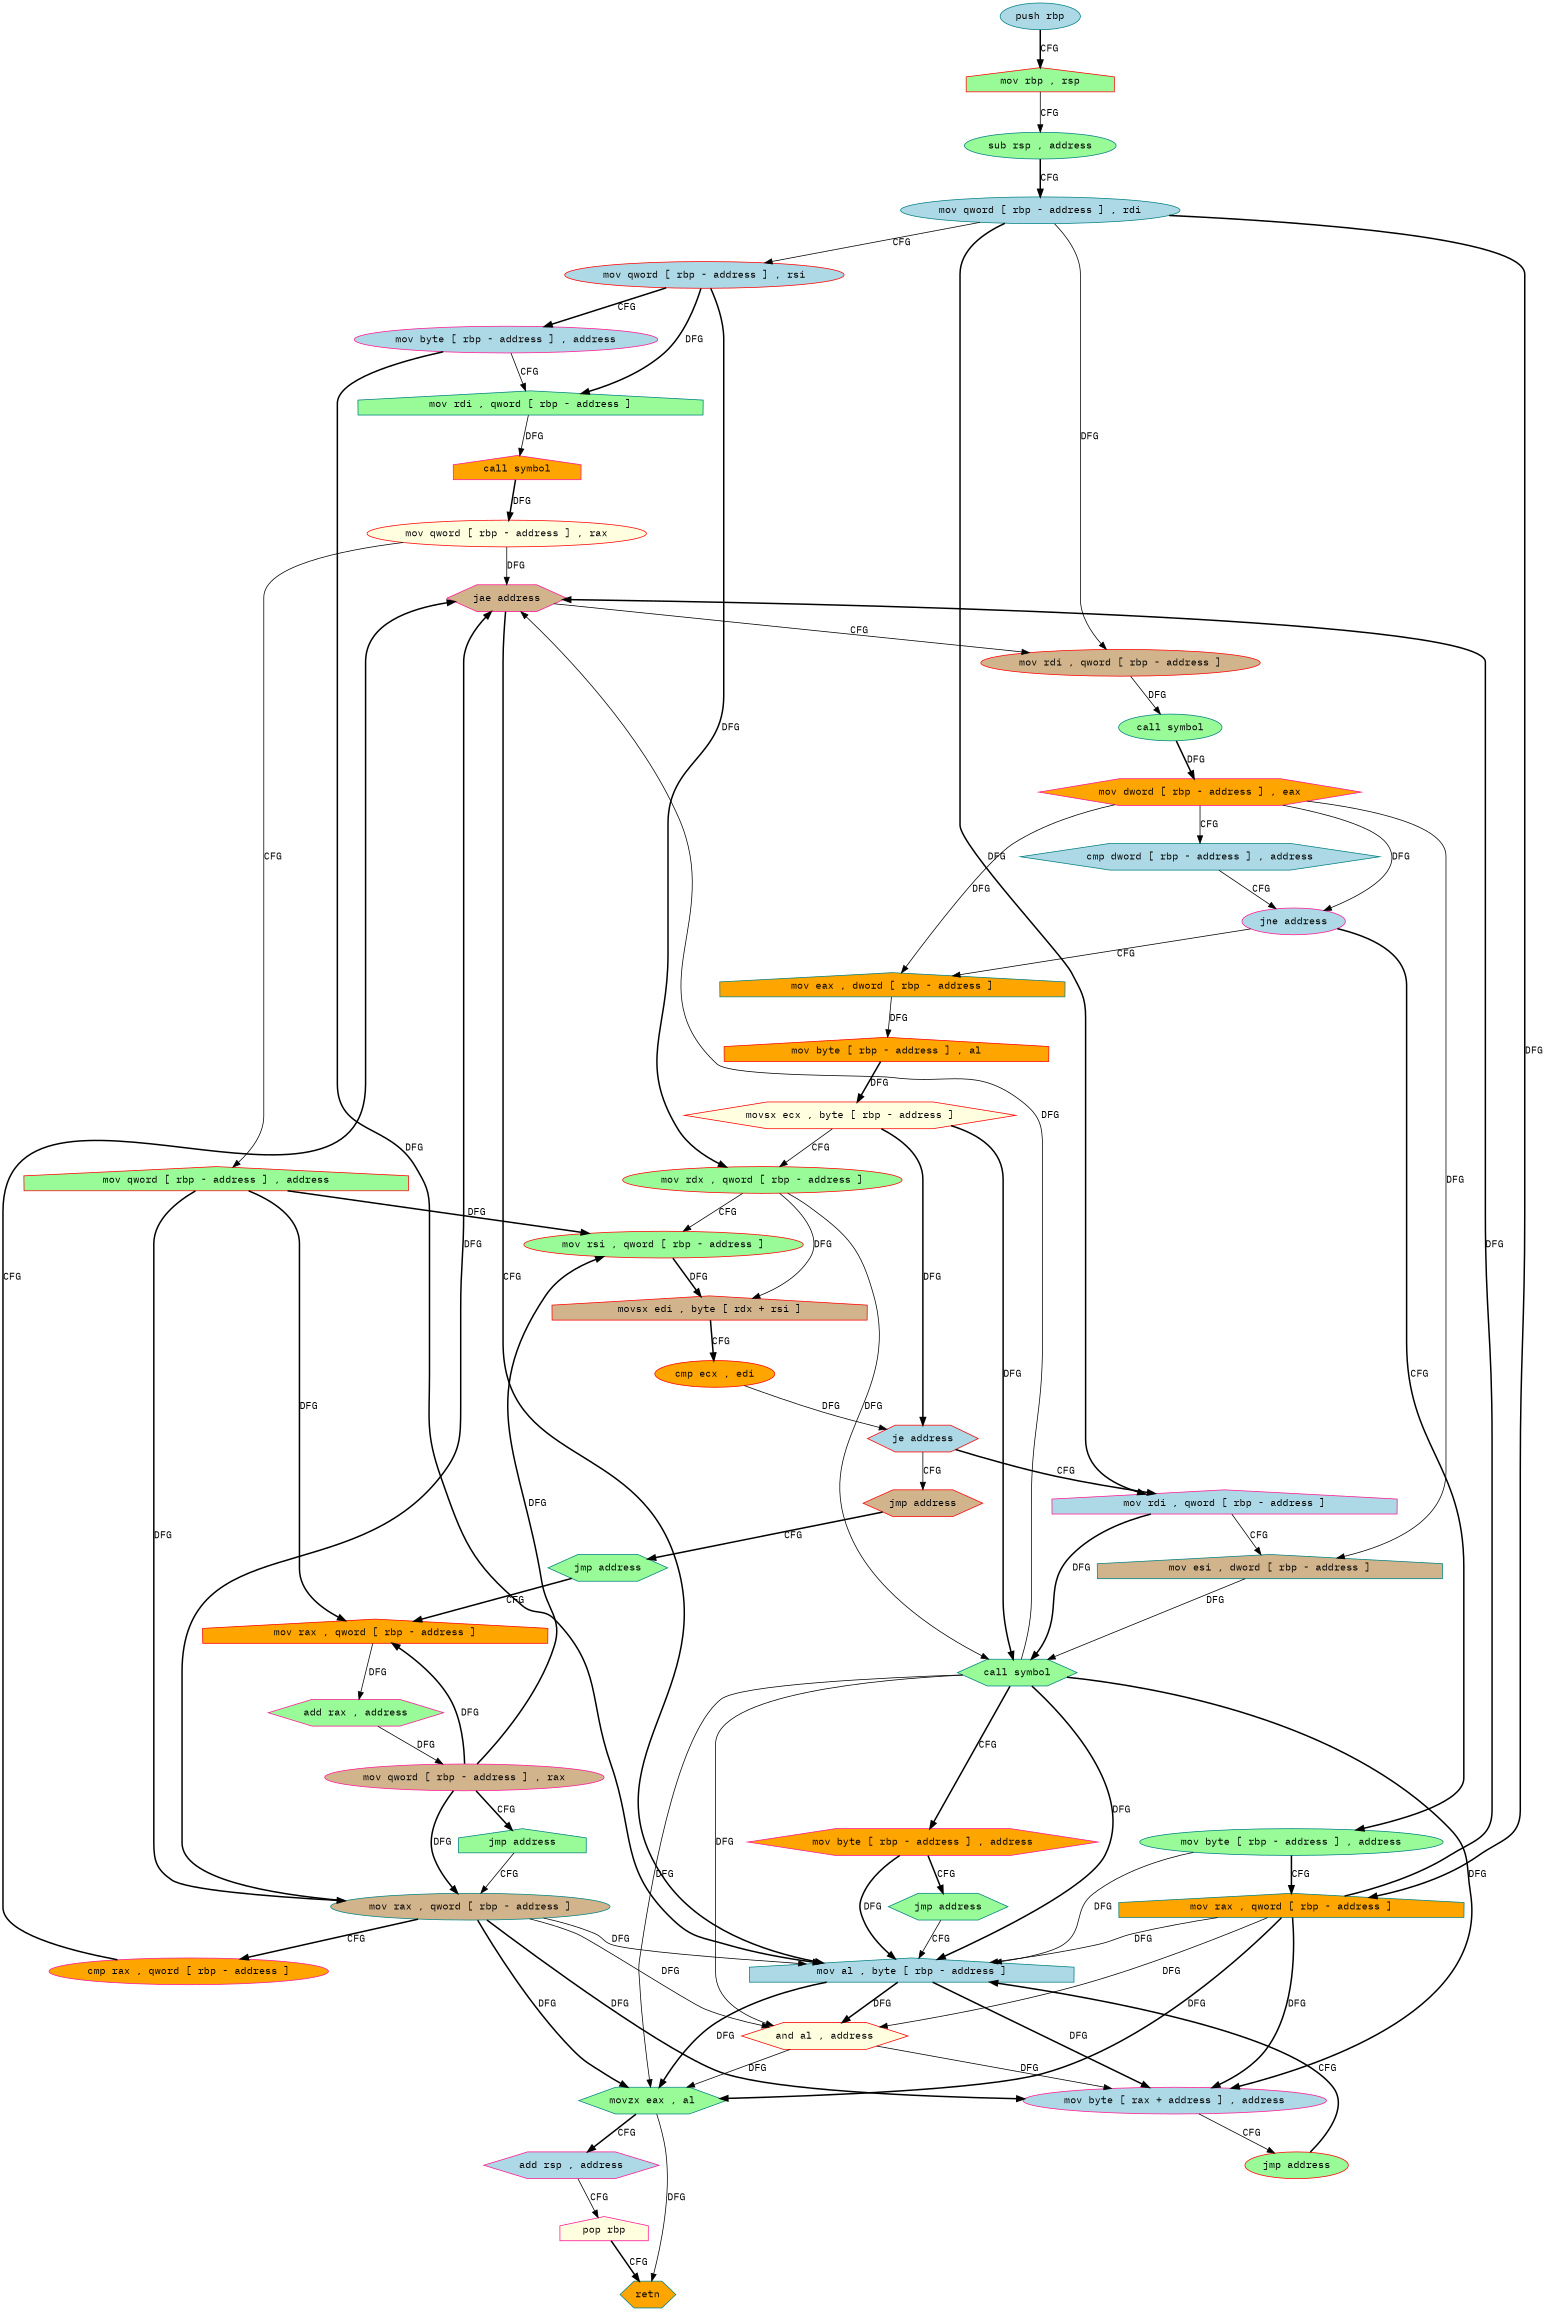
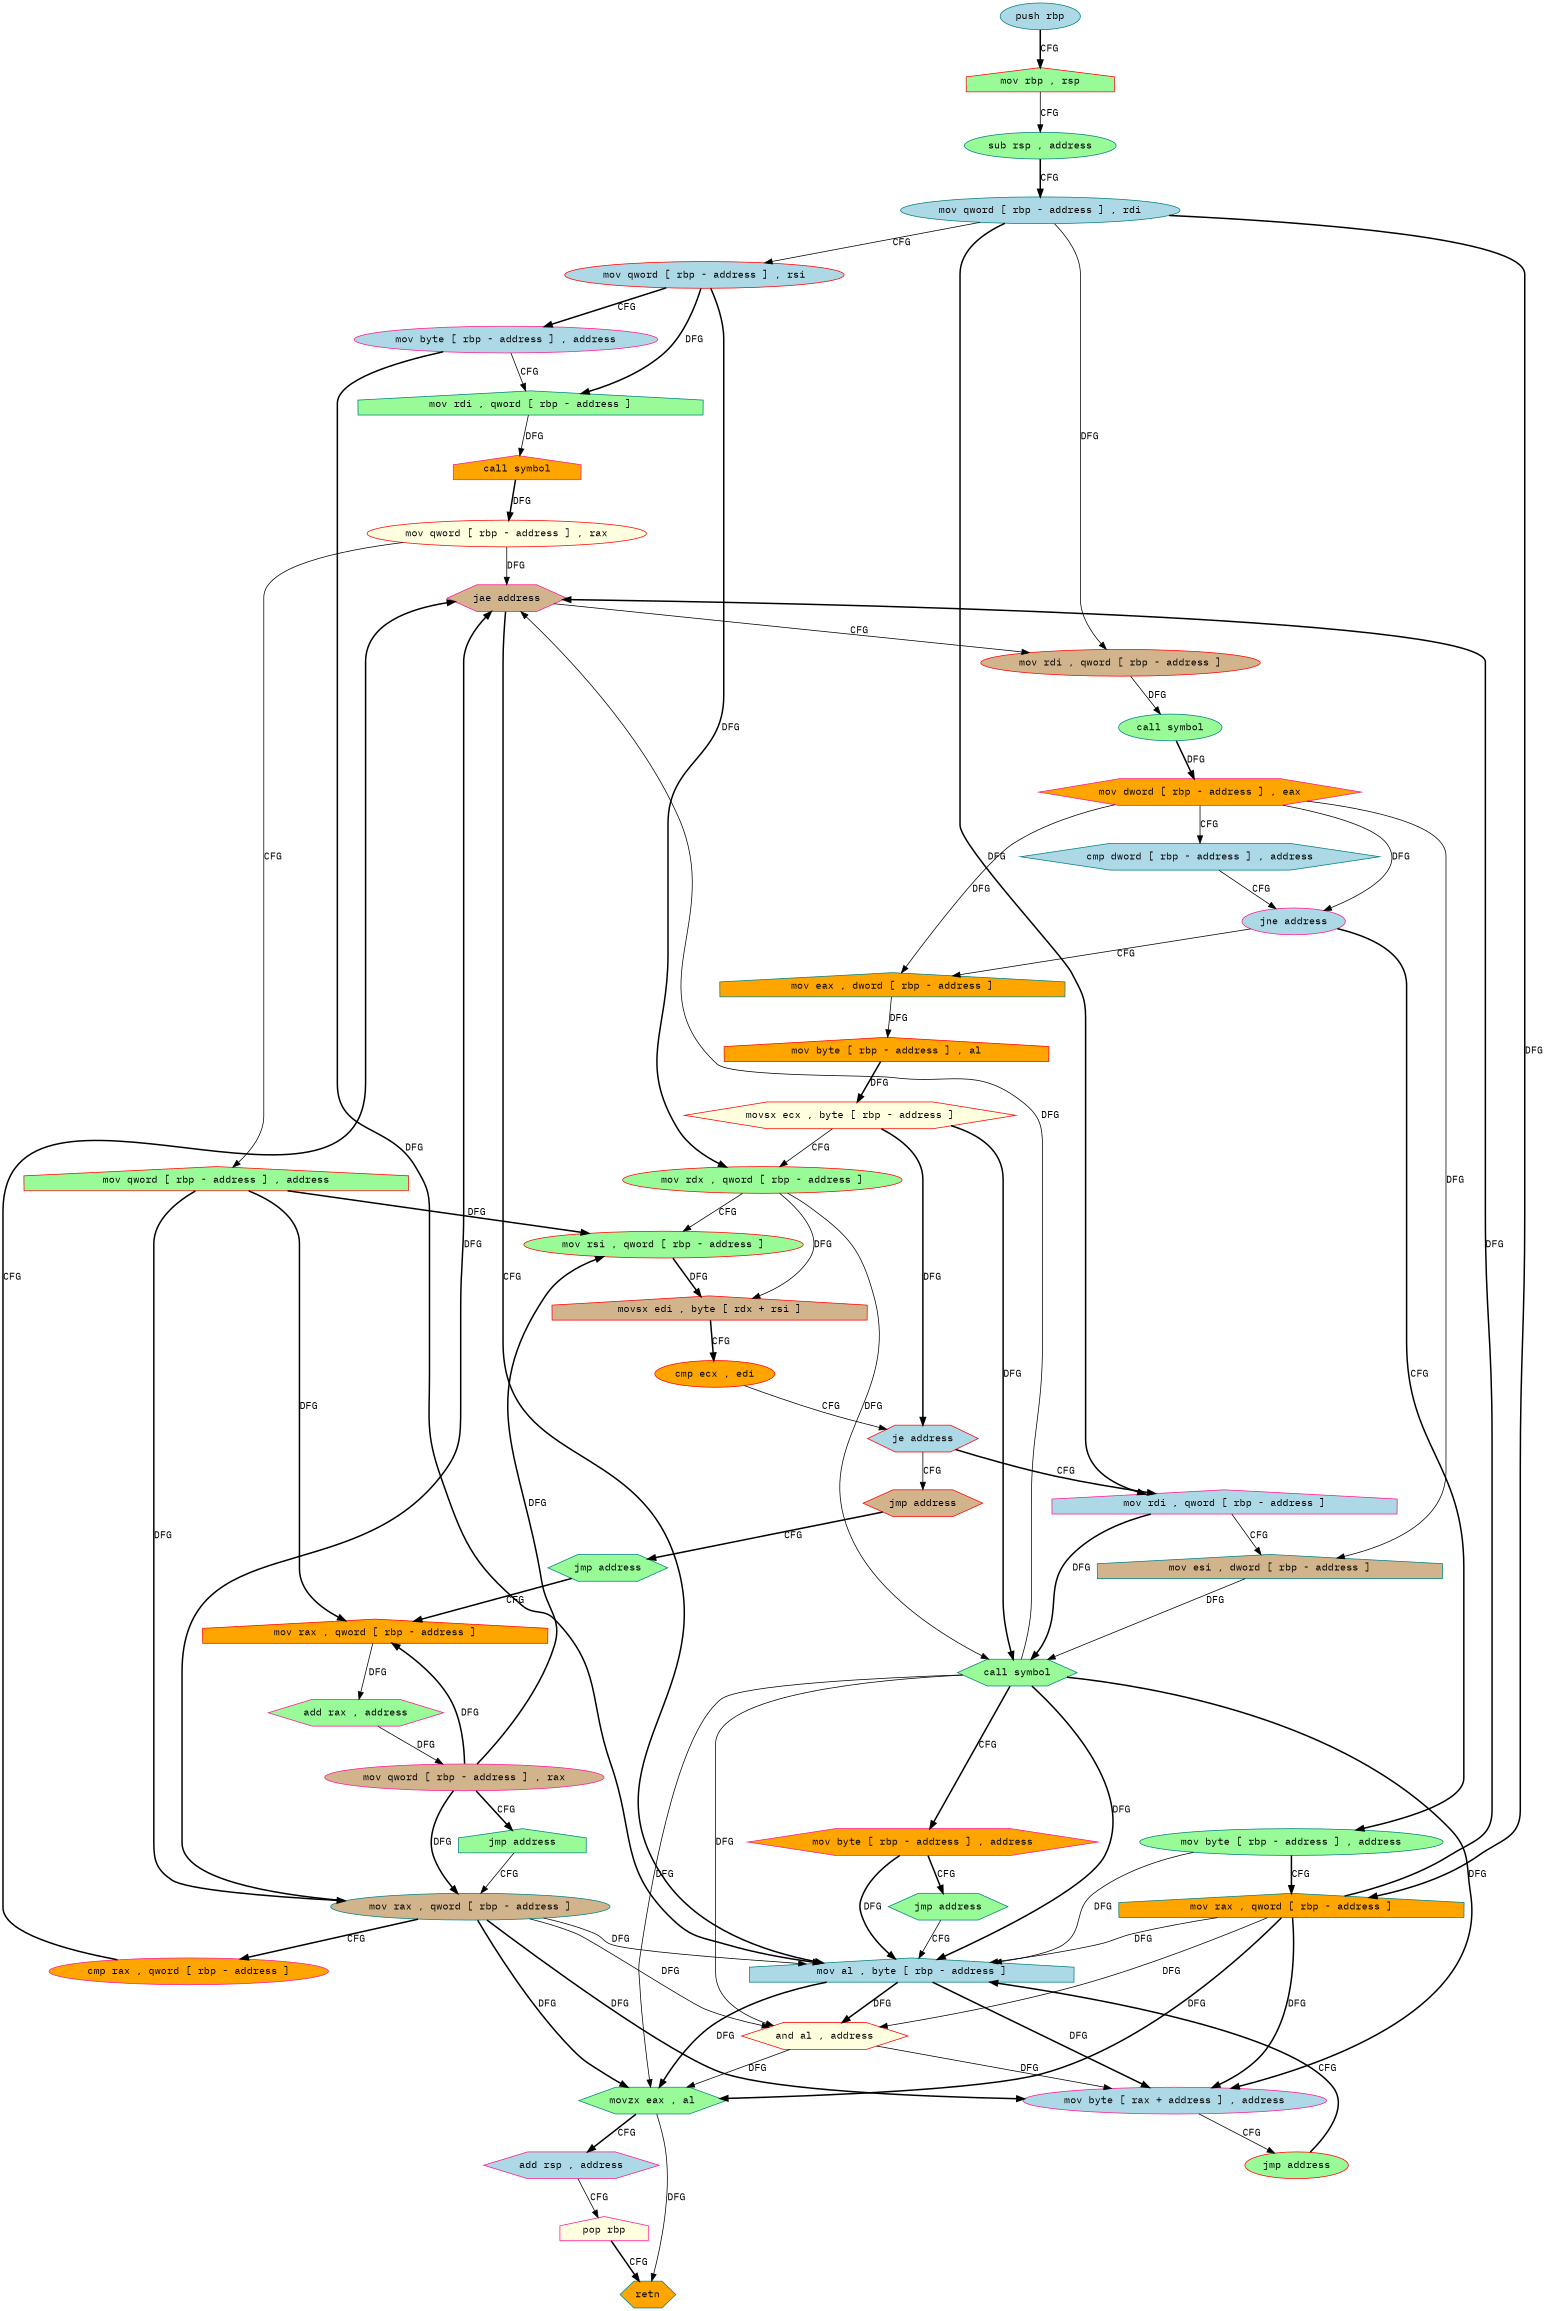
(831, 1406) -> (831, 1406)
